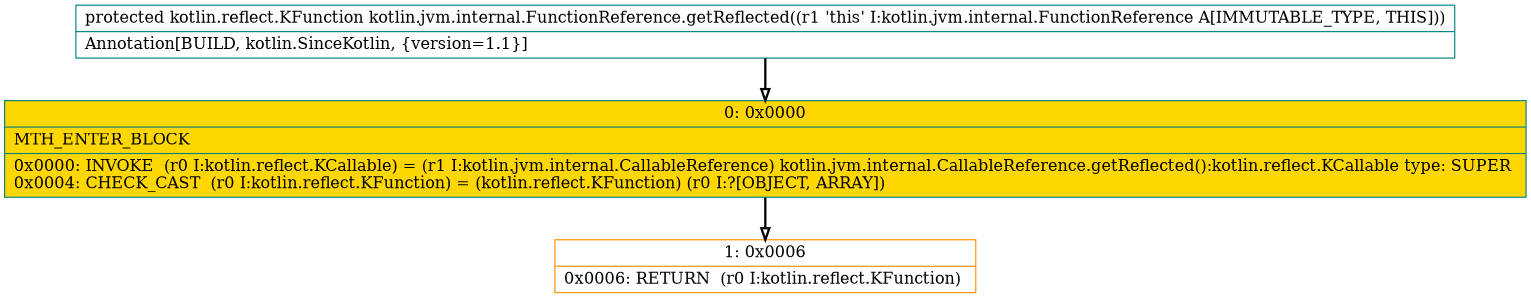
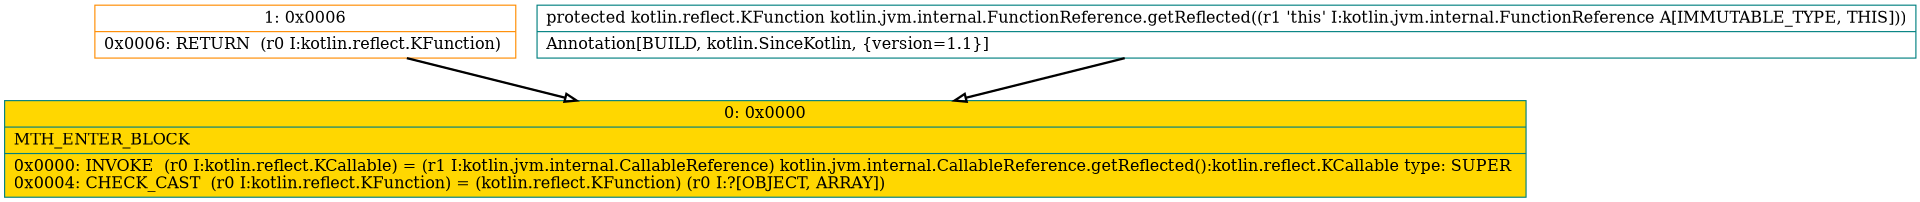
(765, 213) -> (486, 78)
